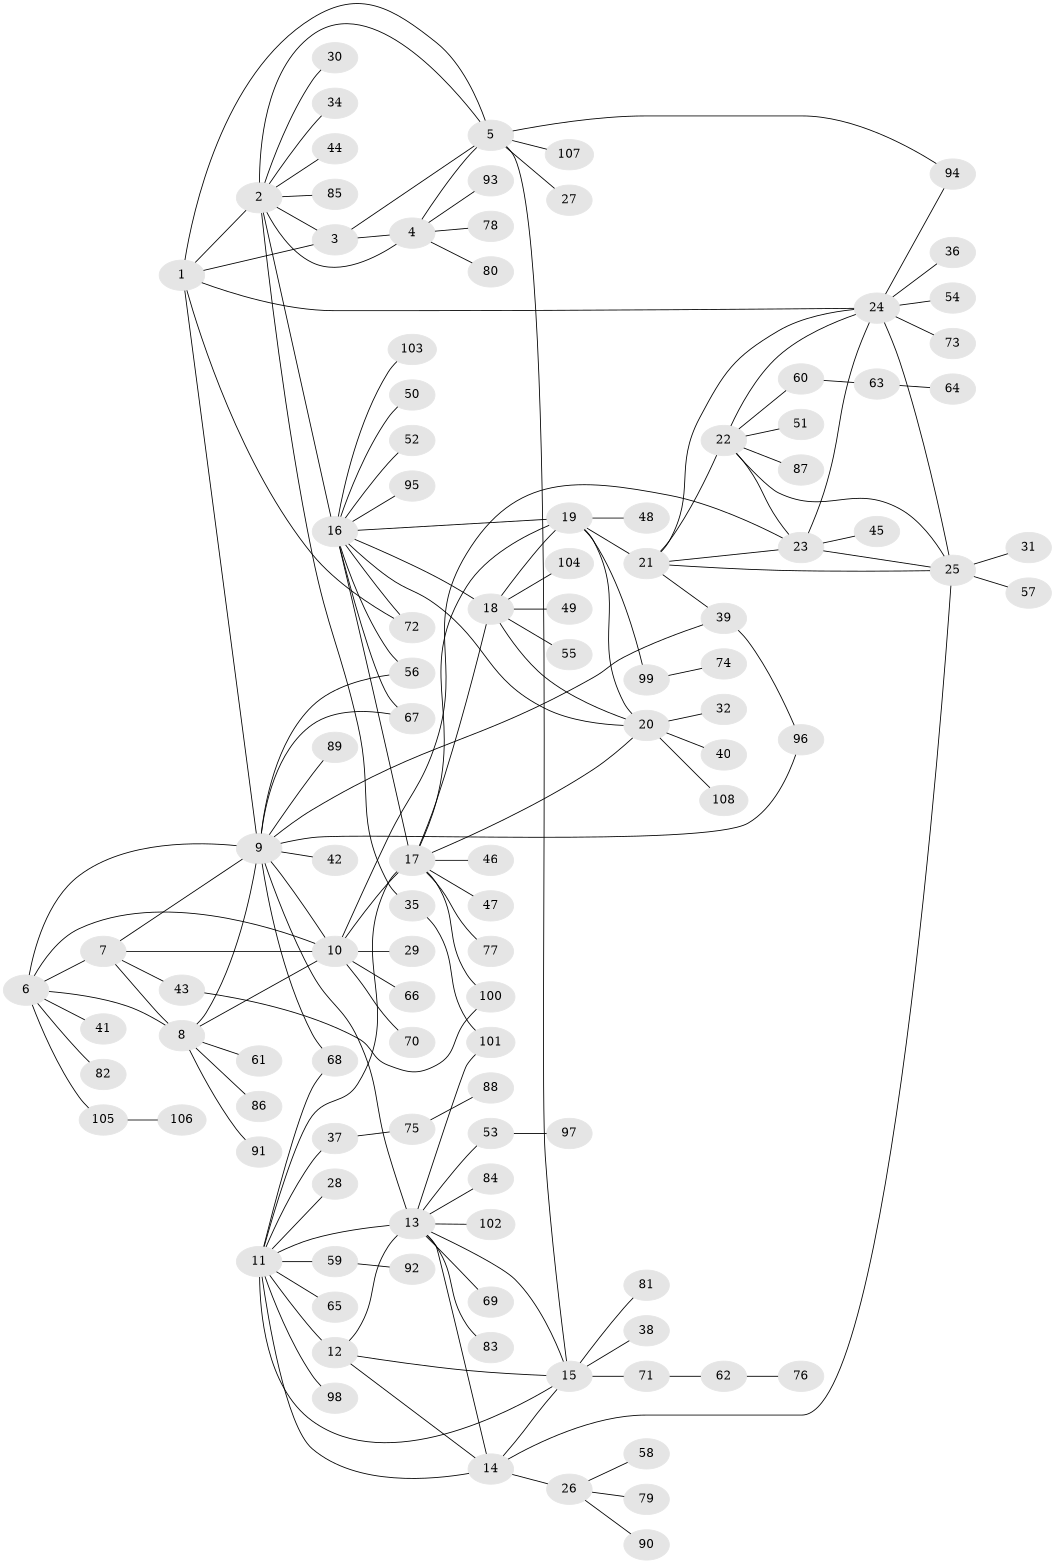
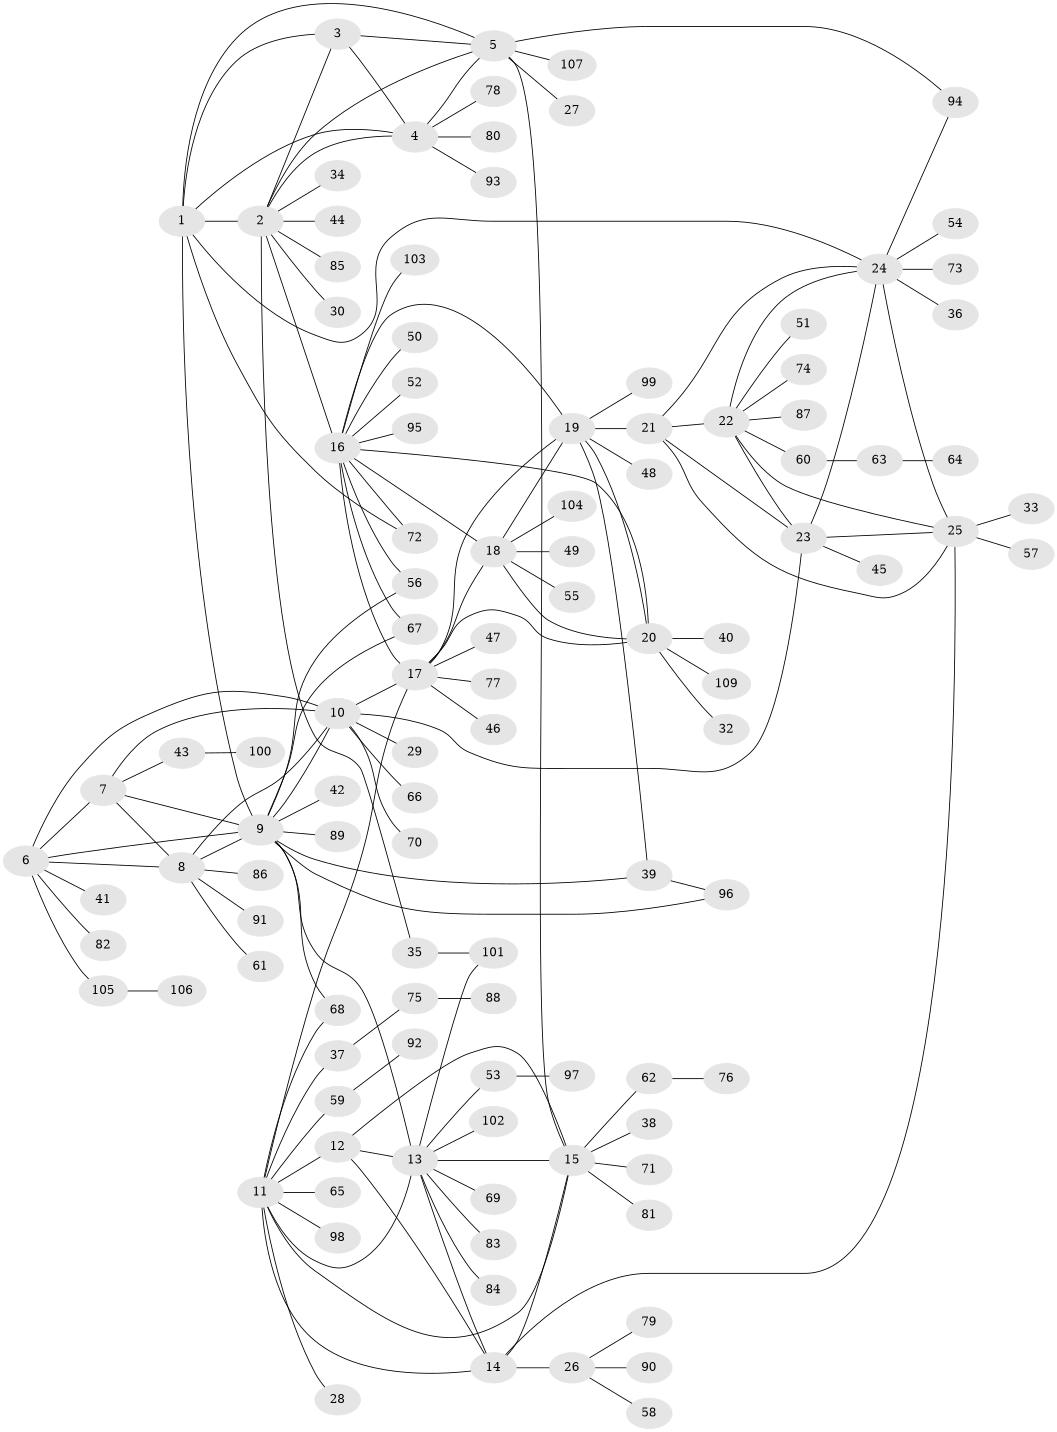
none -> (286, 146)
(1029, 548) -> (1031, 509)
(685, 591) -> (623, 649)
(685, 672) -> (765, 396)
(724, 800) -> (727, 684)
(451, 928) -> none
(685, 1376) -> (610, 1119)
